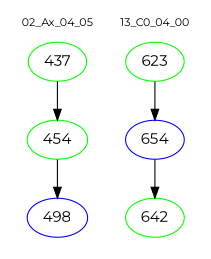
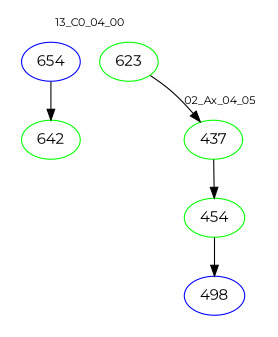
(155, 95) -> (182, 102)
